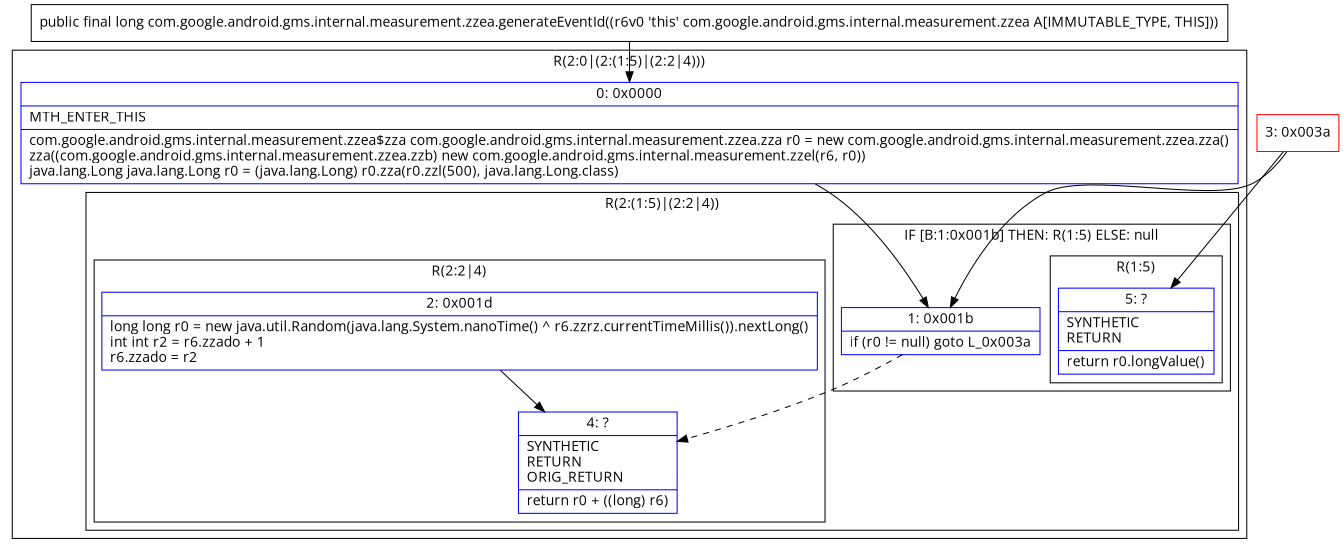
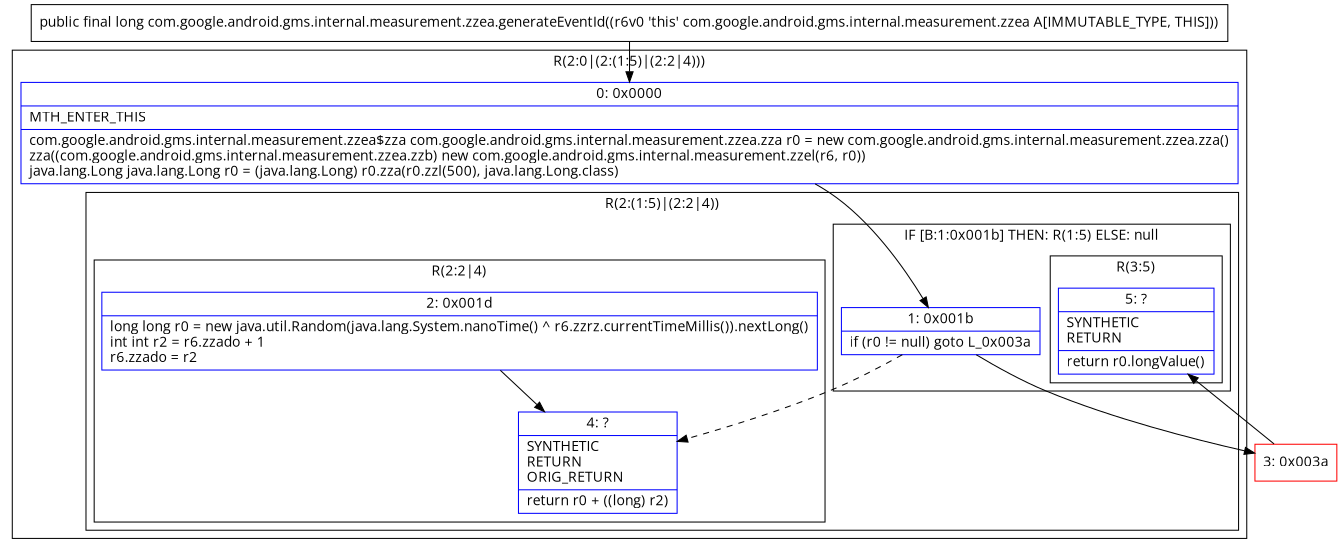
(1102, 185) -> (1107, 413)
(1136, 268) -> (1136, 268)
(598, 501) -> (598, 501)
